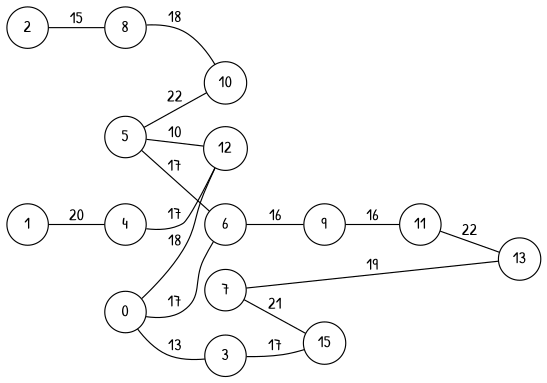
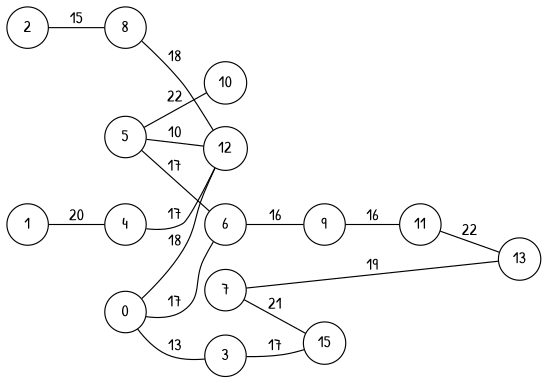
(187, 34) -> (182, 82)
